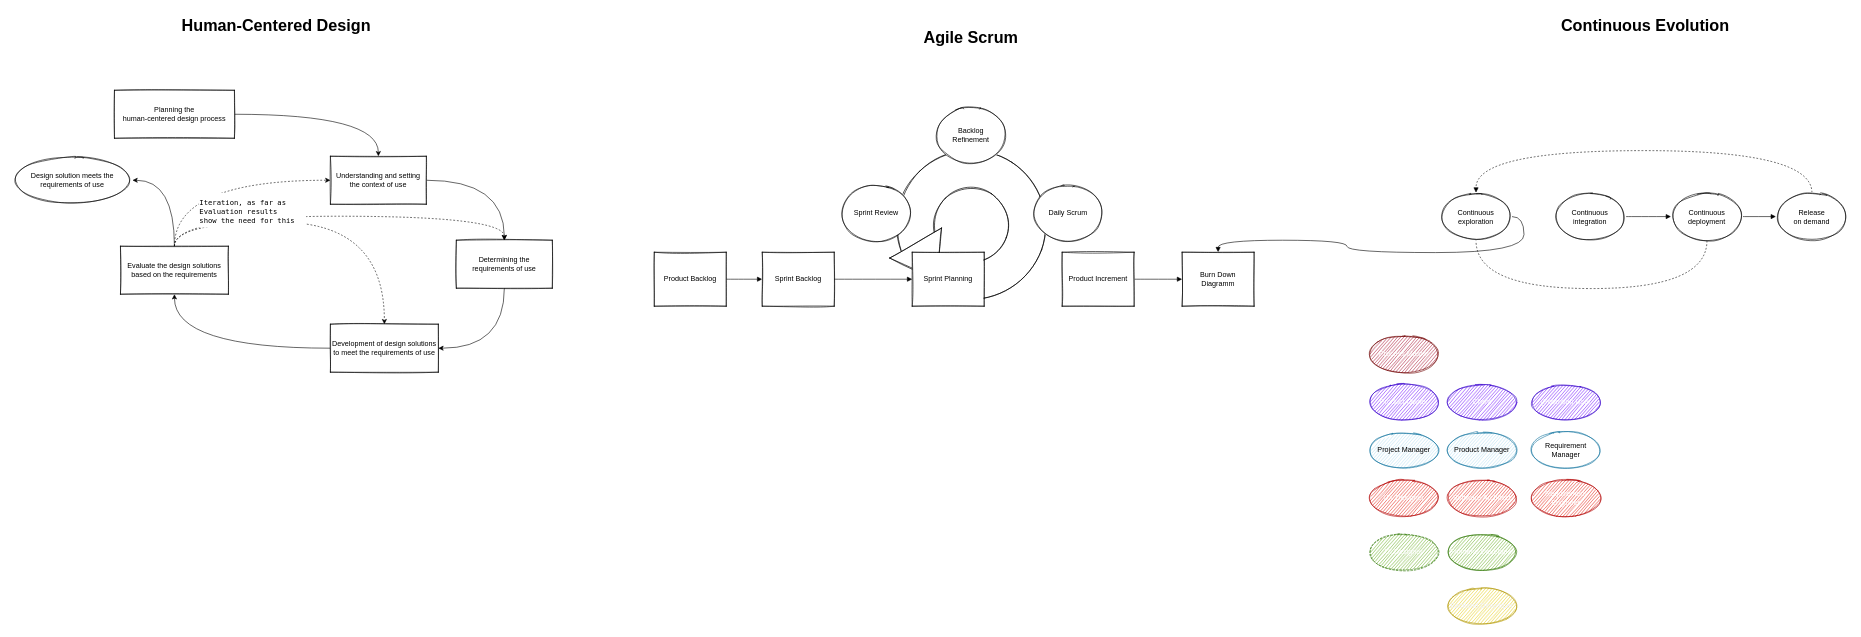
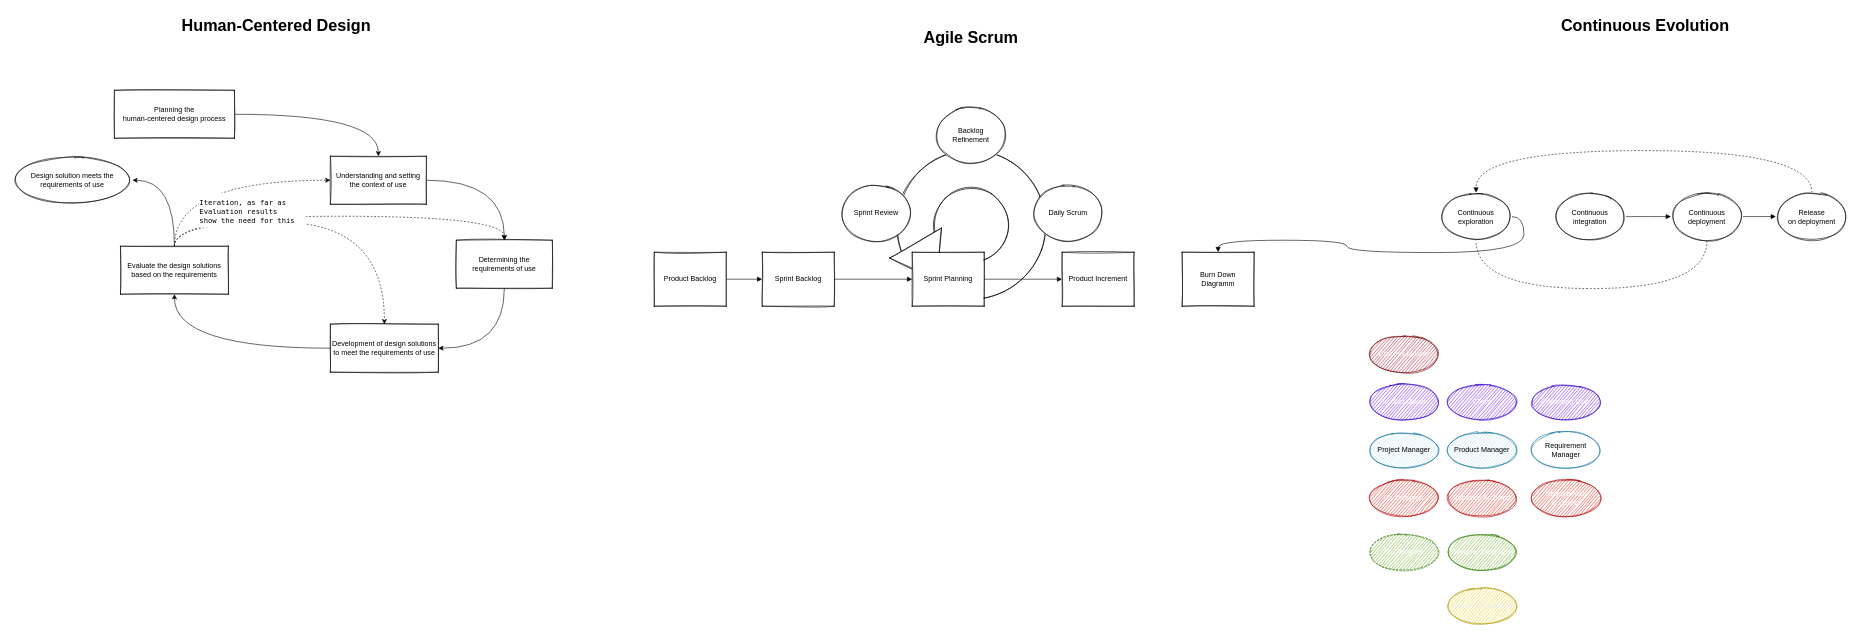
(1812, 217) -> (1812, 217)
none -> (1056, 279)
(1175, 279) -> none
